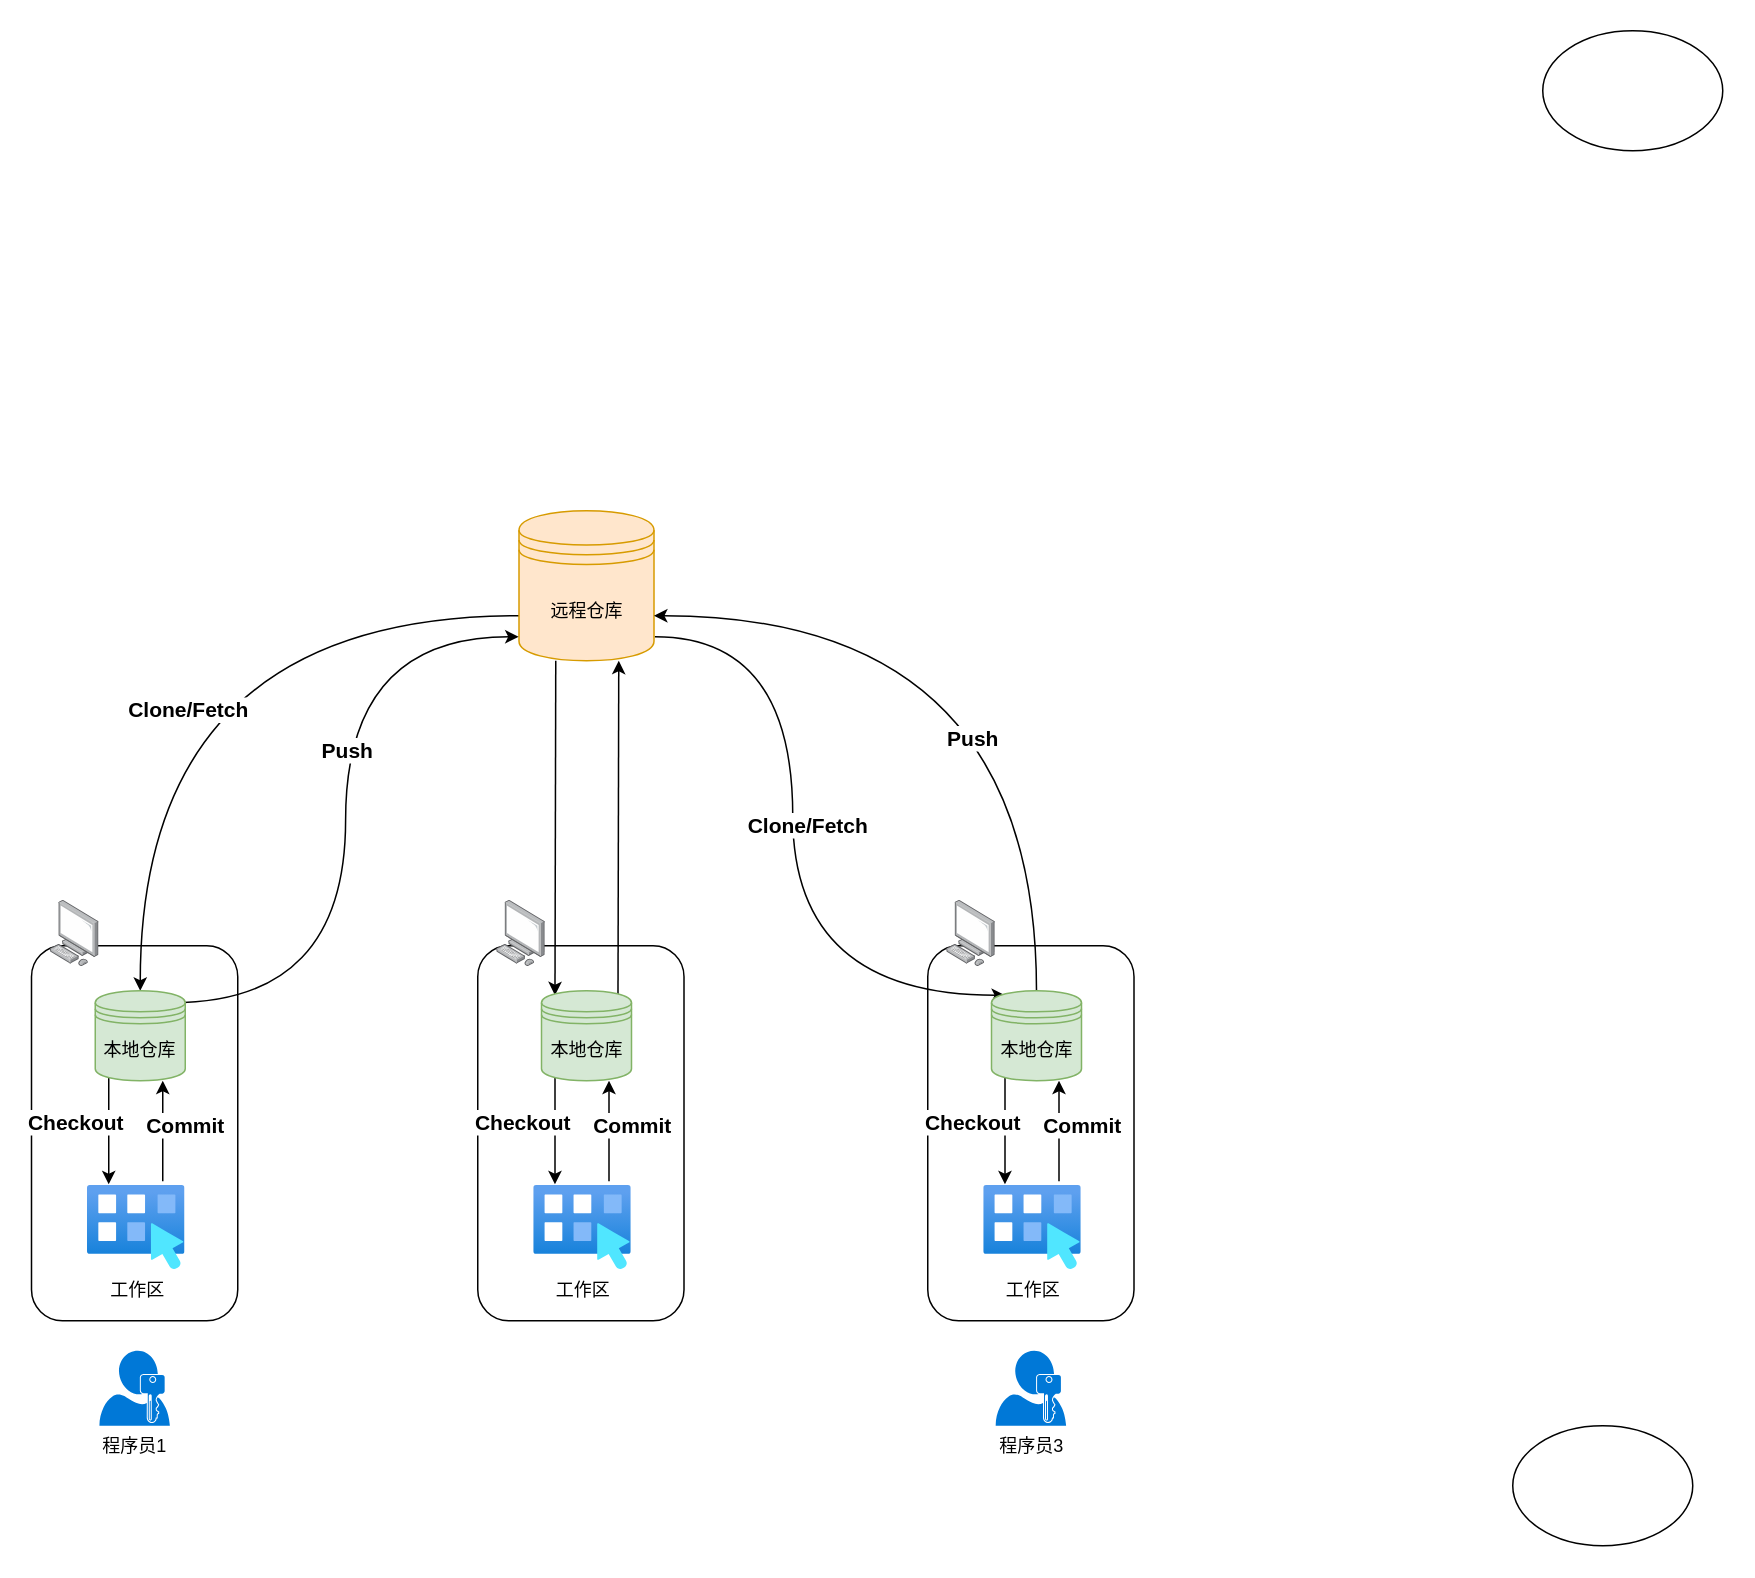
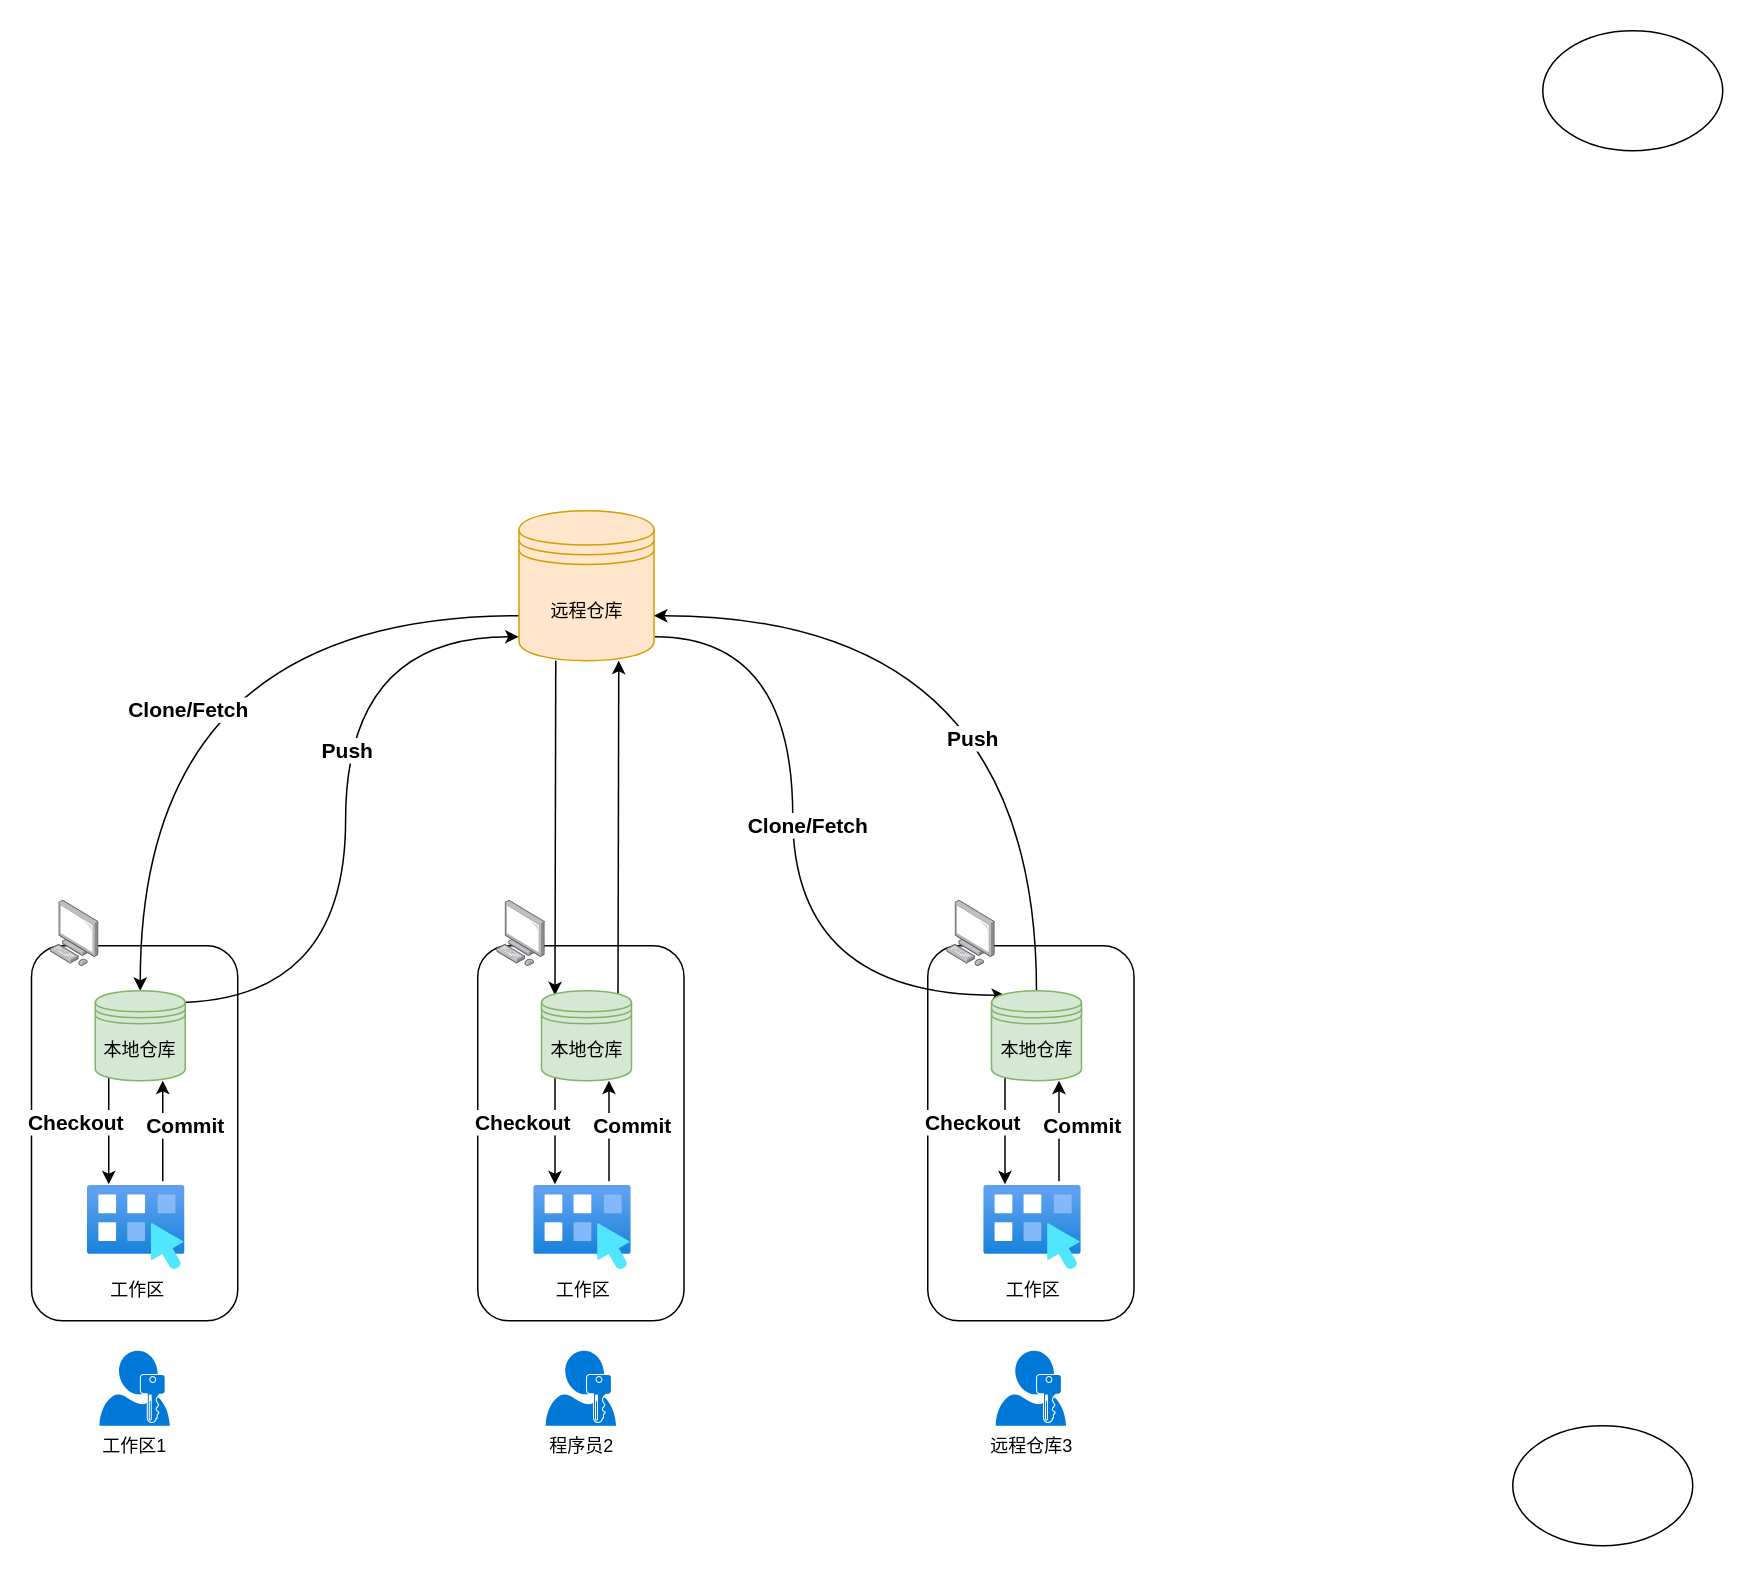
none -> (581, 1388)
(135, 1447) -> (135, 1447)
(1032, 1447) -> (1032, 1447)
